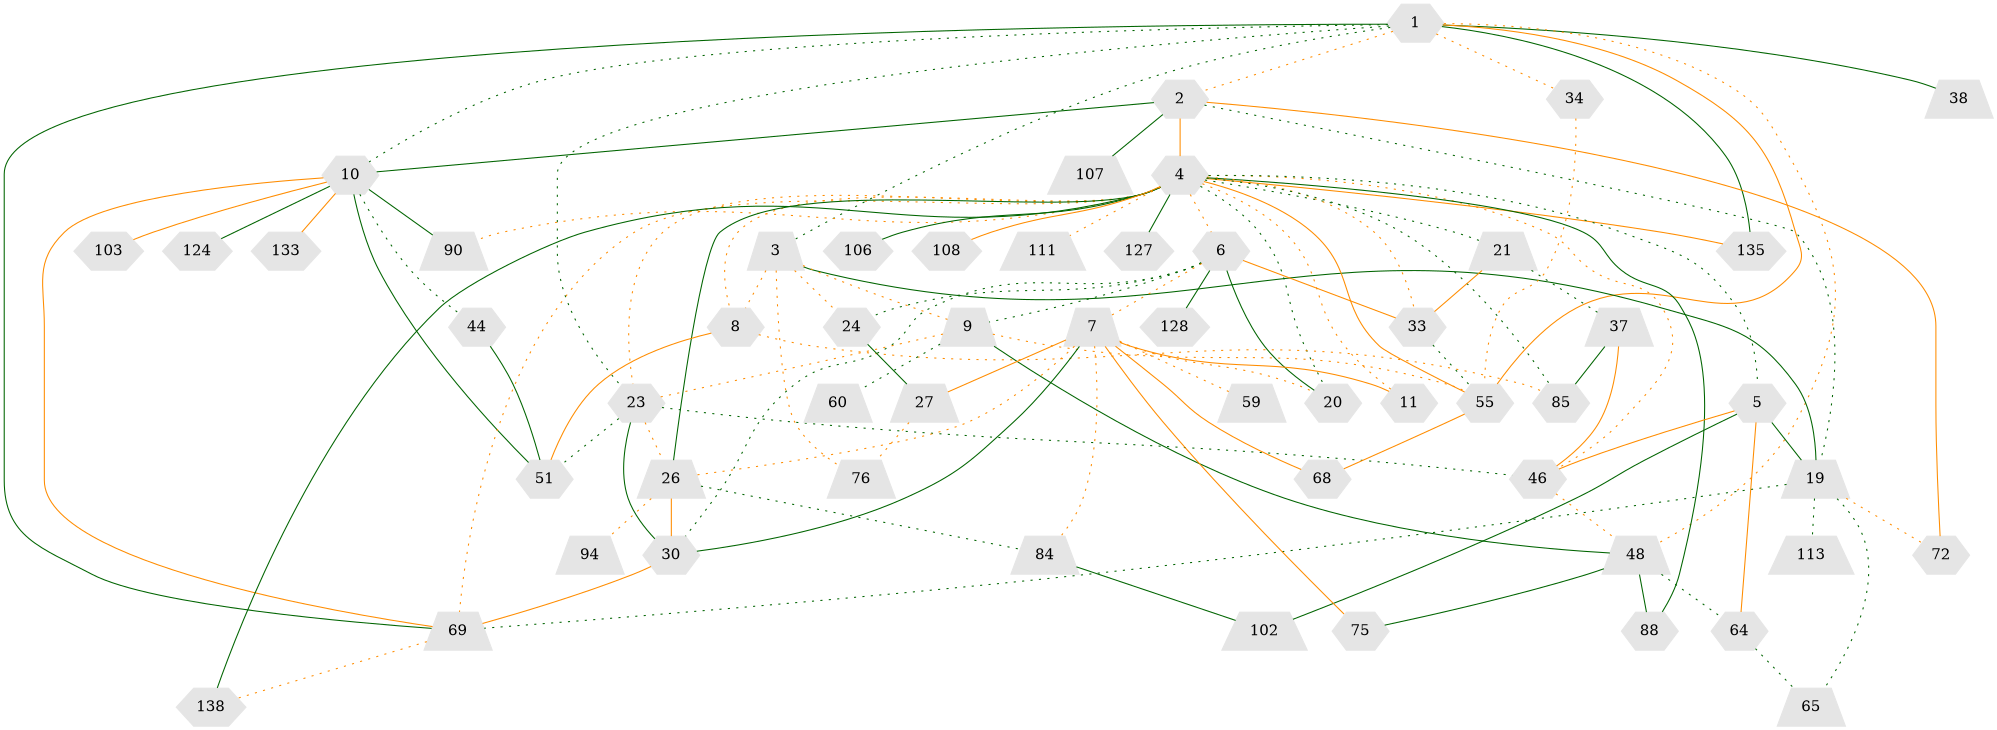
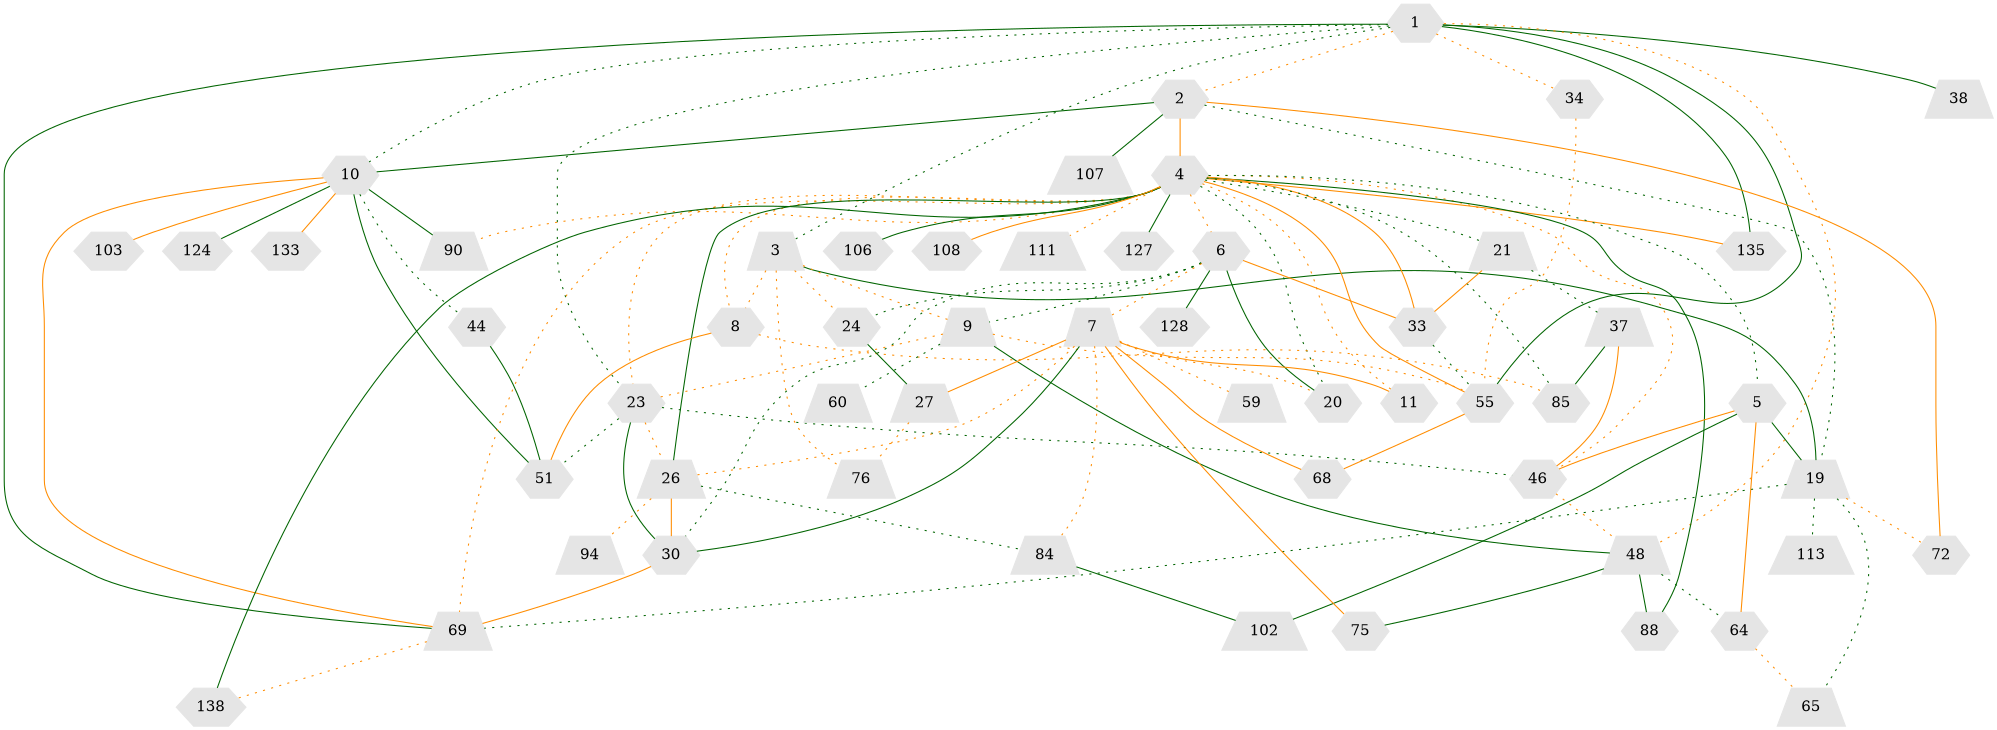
(1780, 185) -> (1780, 185)
(1353, 217) -> (1353, 217)
(1774, 668) -> (1774, 668)
